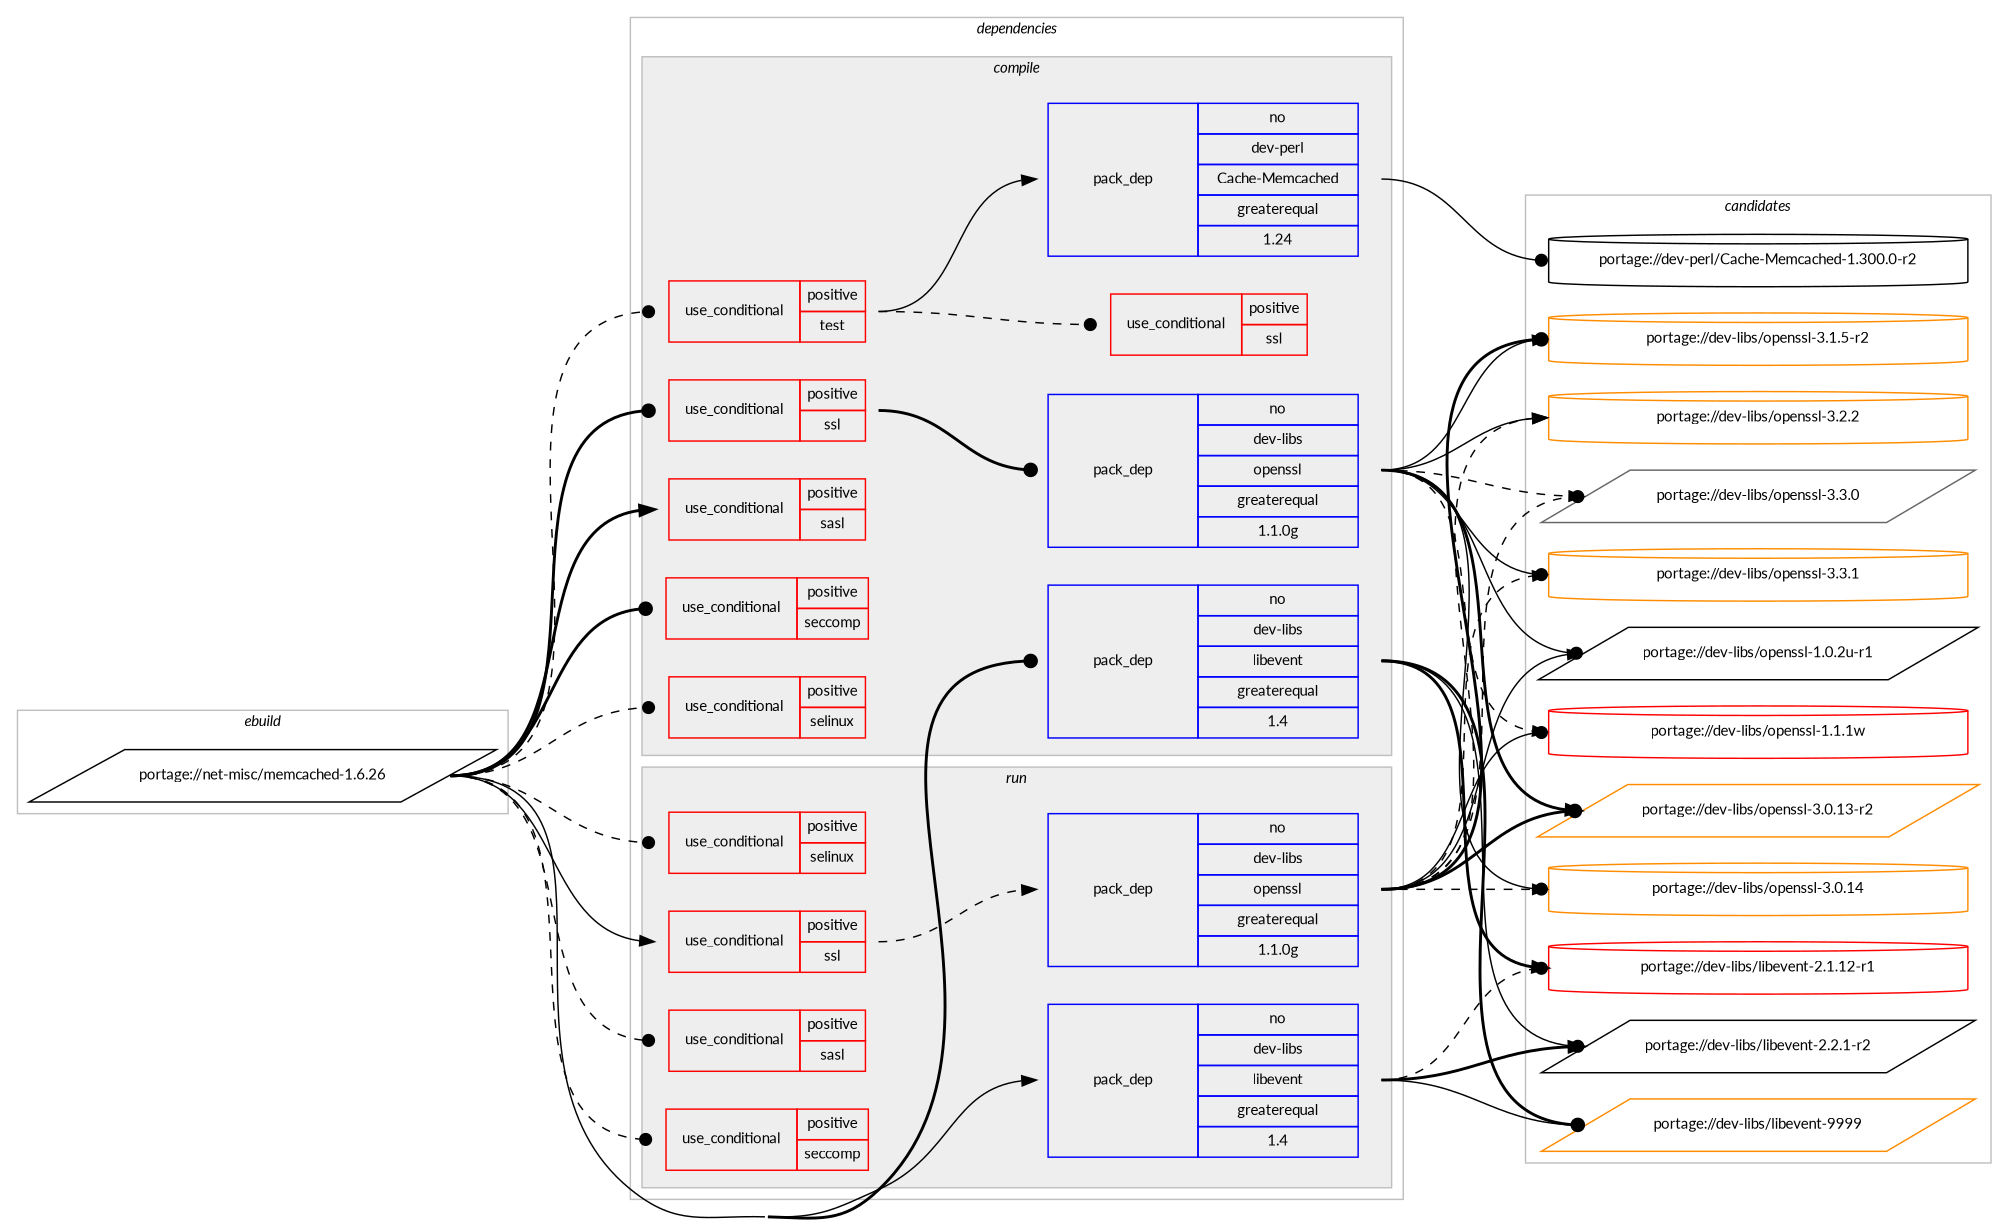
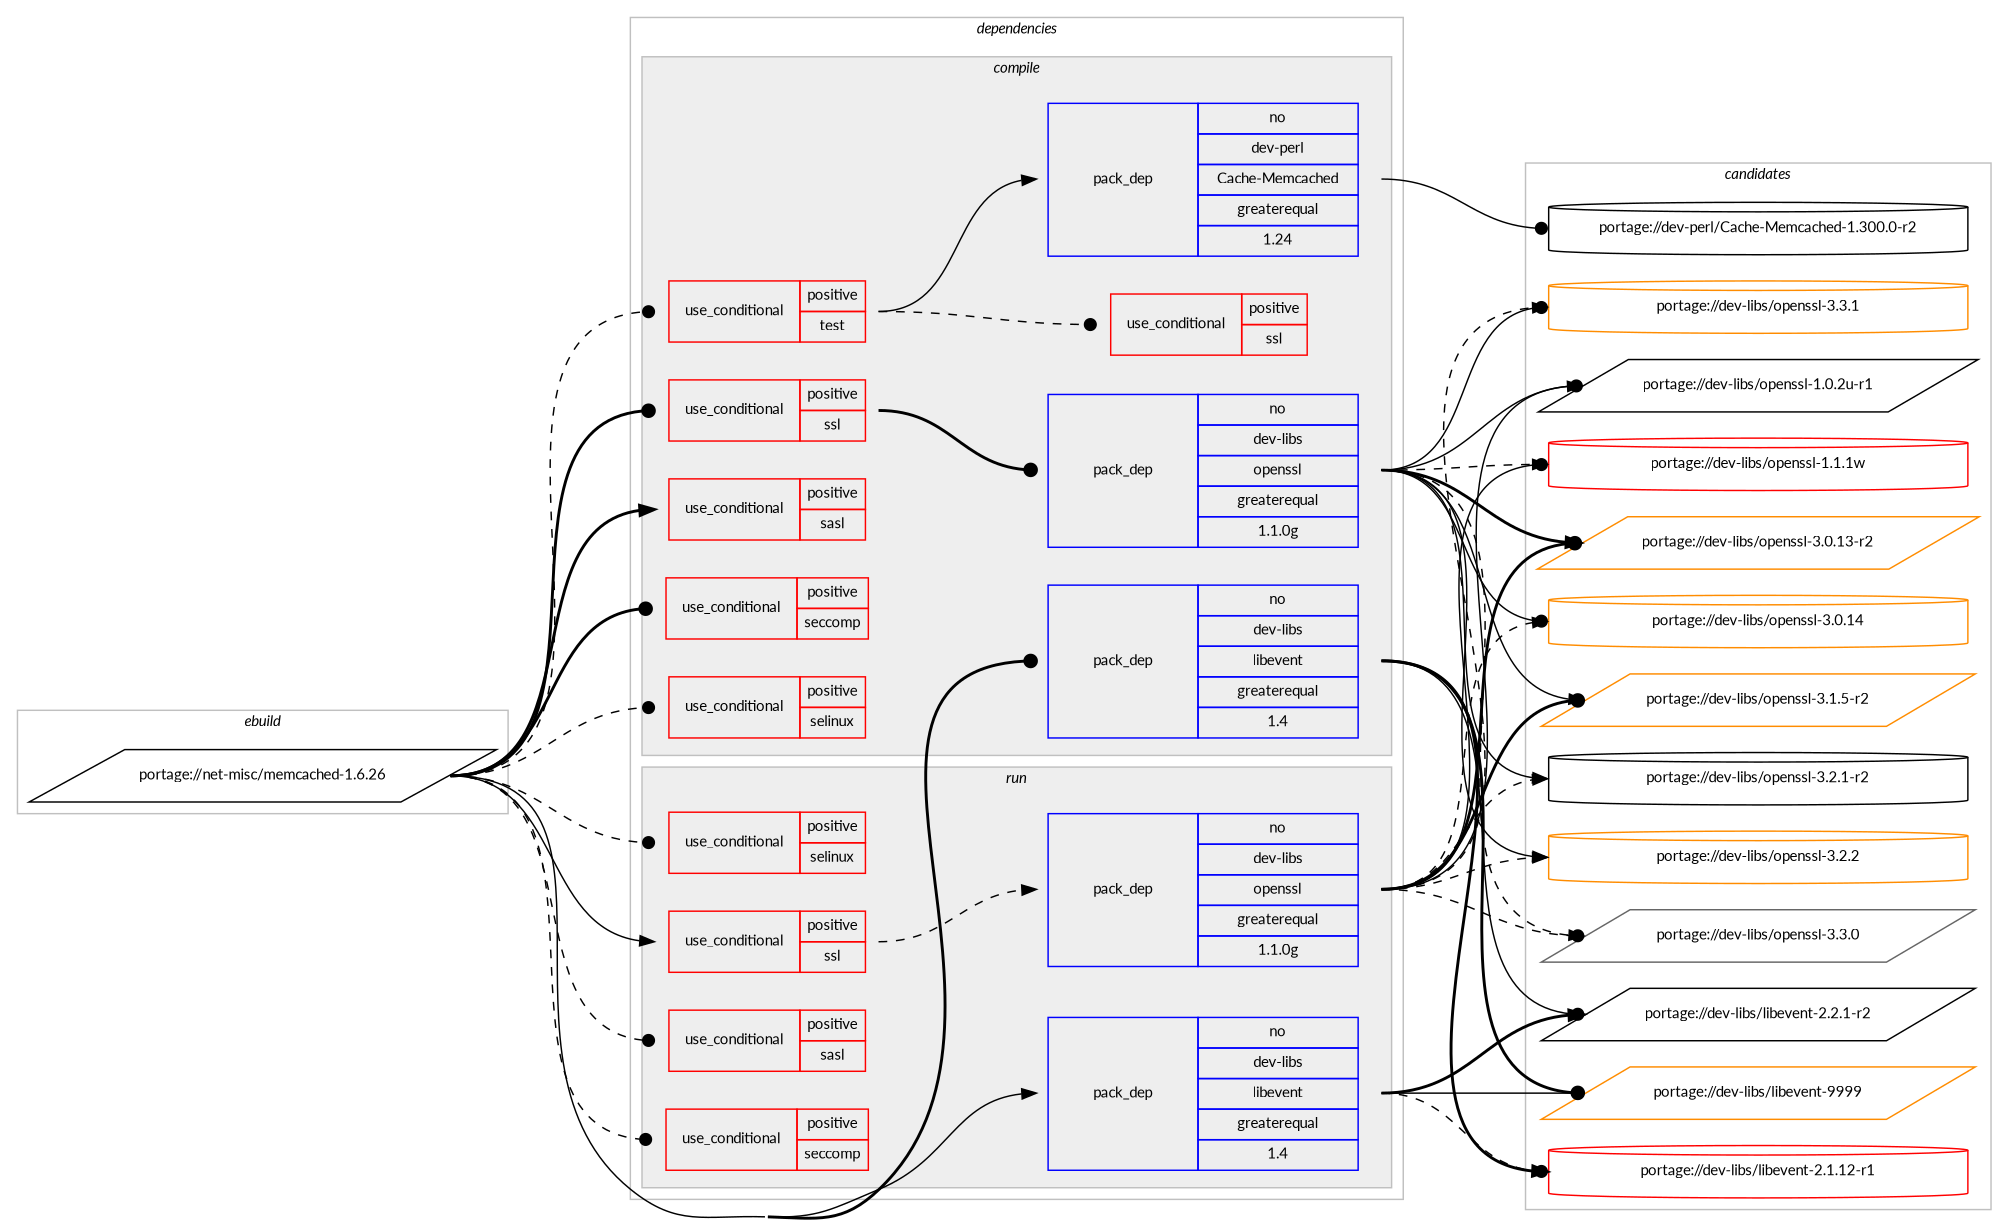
(1758, 339) -> (1758, 700)
none -> (1758, 779)
